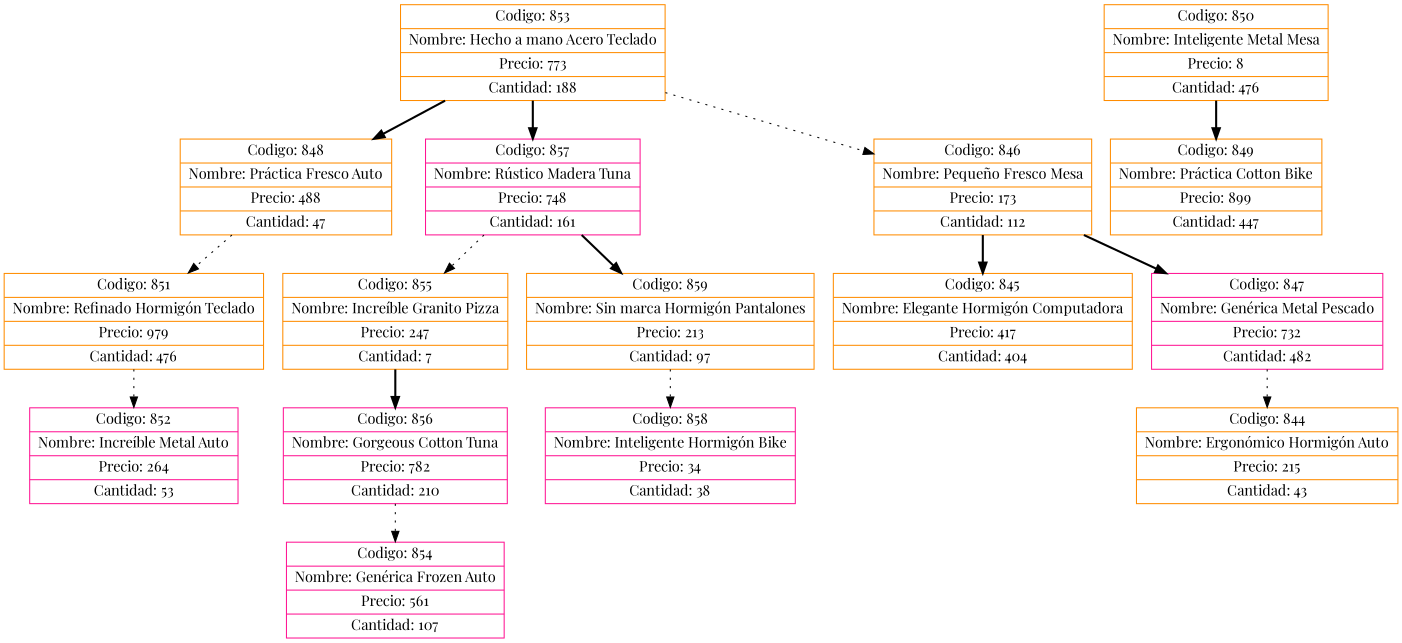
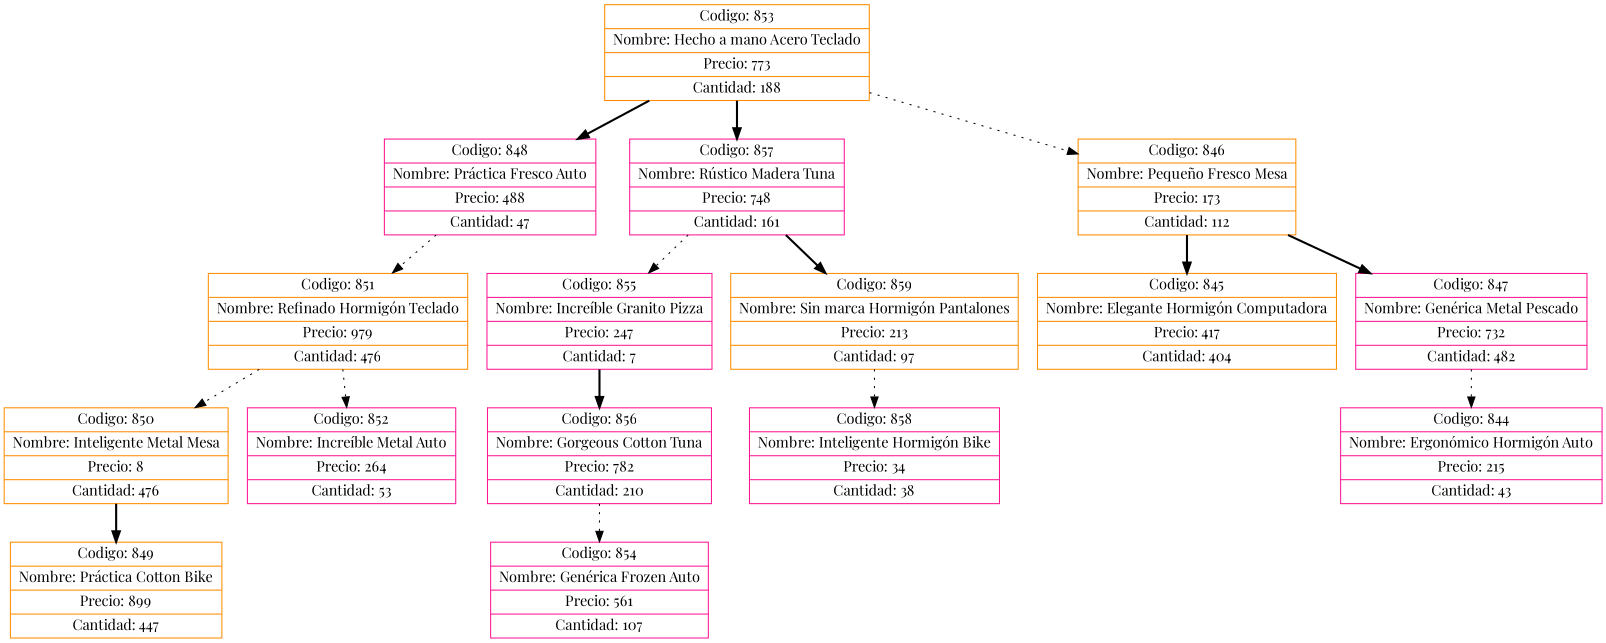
(286, 187) -> (490, 187)
(395, 321) -> (599, 321)
none -> (232, 386)
(1267, 456) -> (1471, 456)
